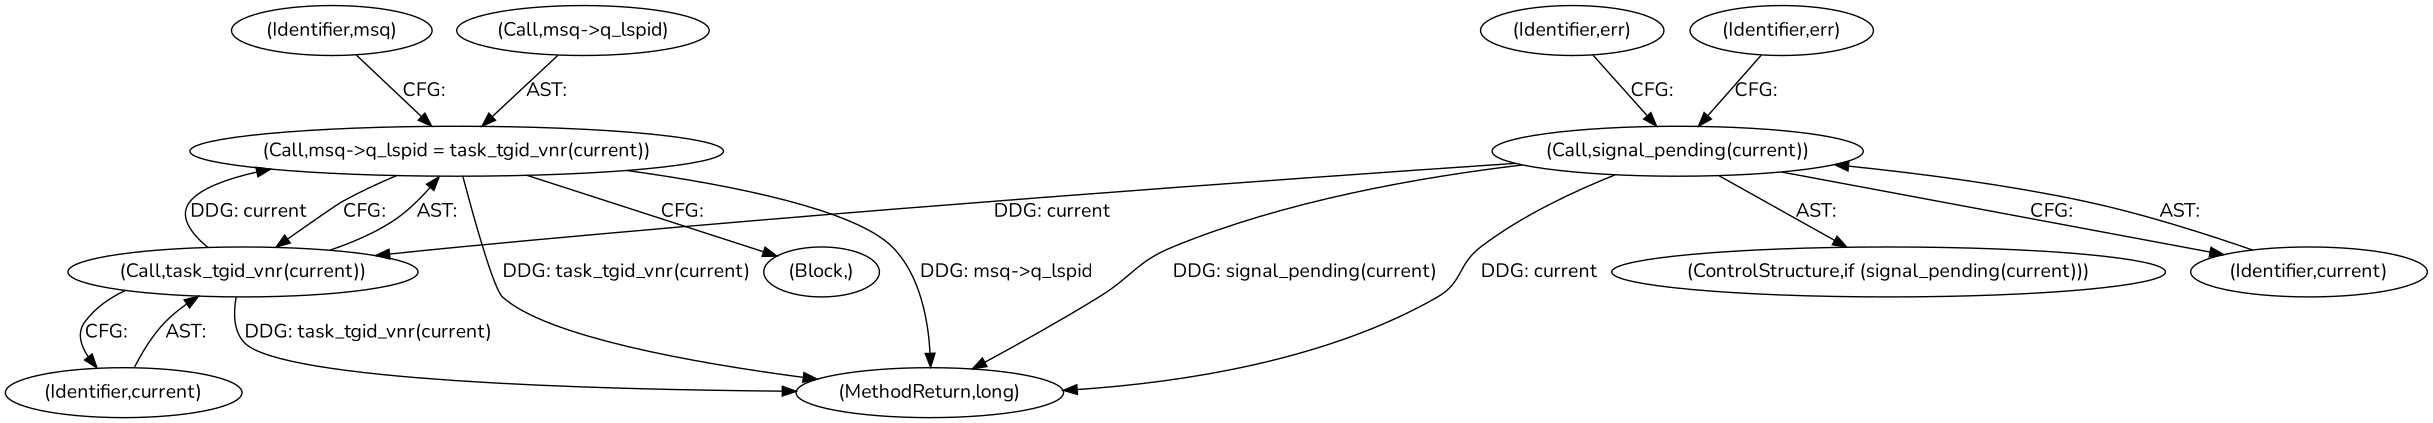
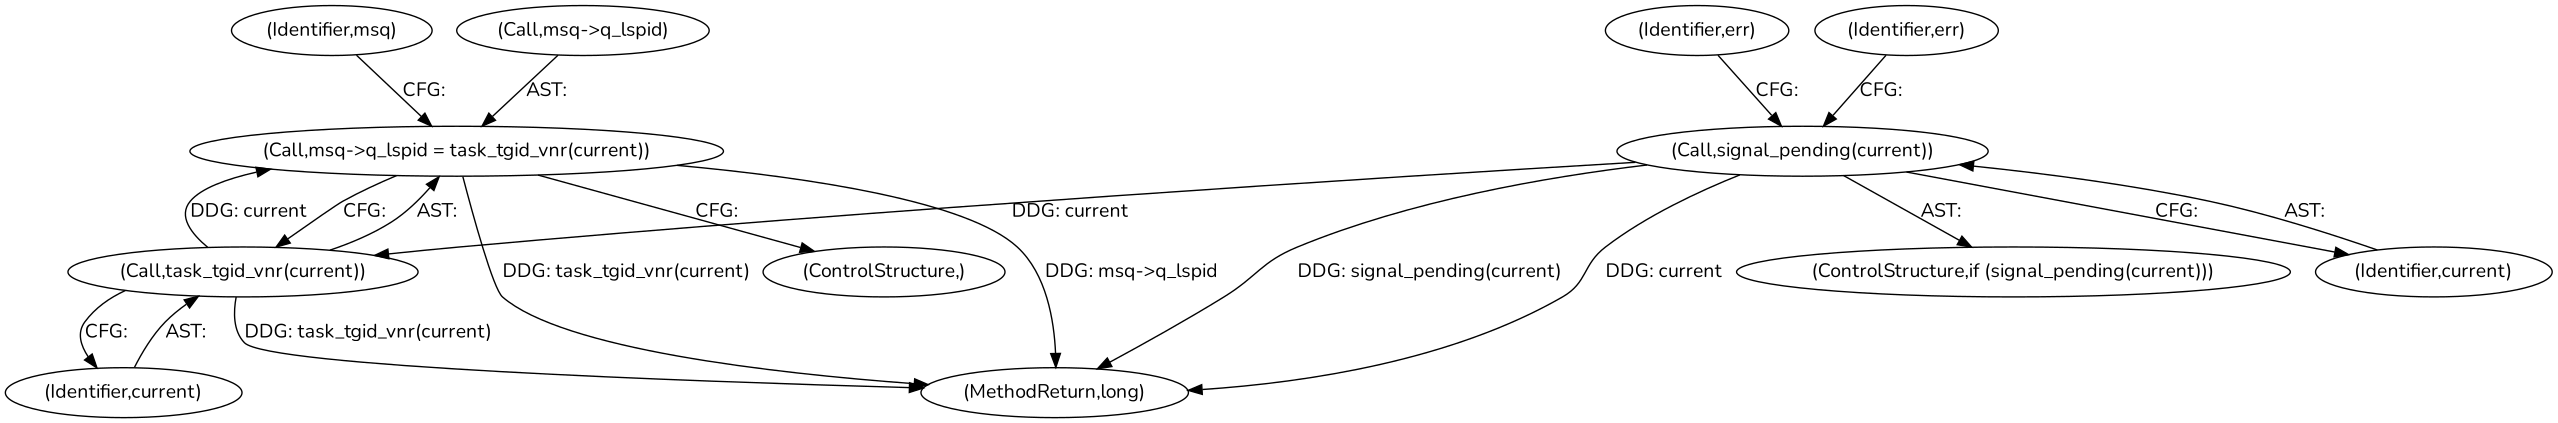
(822, 272) -> (884, 272)
